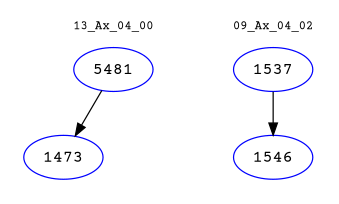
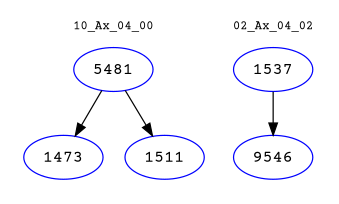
(114, 26) -> (114, 26)
(274, 26) -> (274, 26)
none -> (165, 157)
(273, 157) -> (273, 157)
